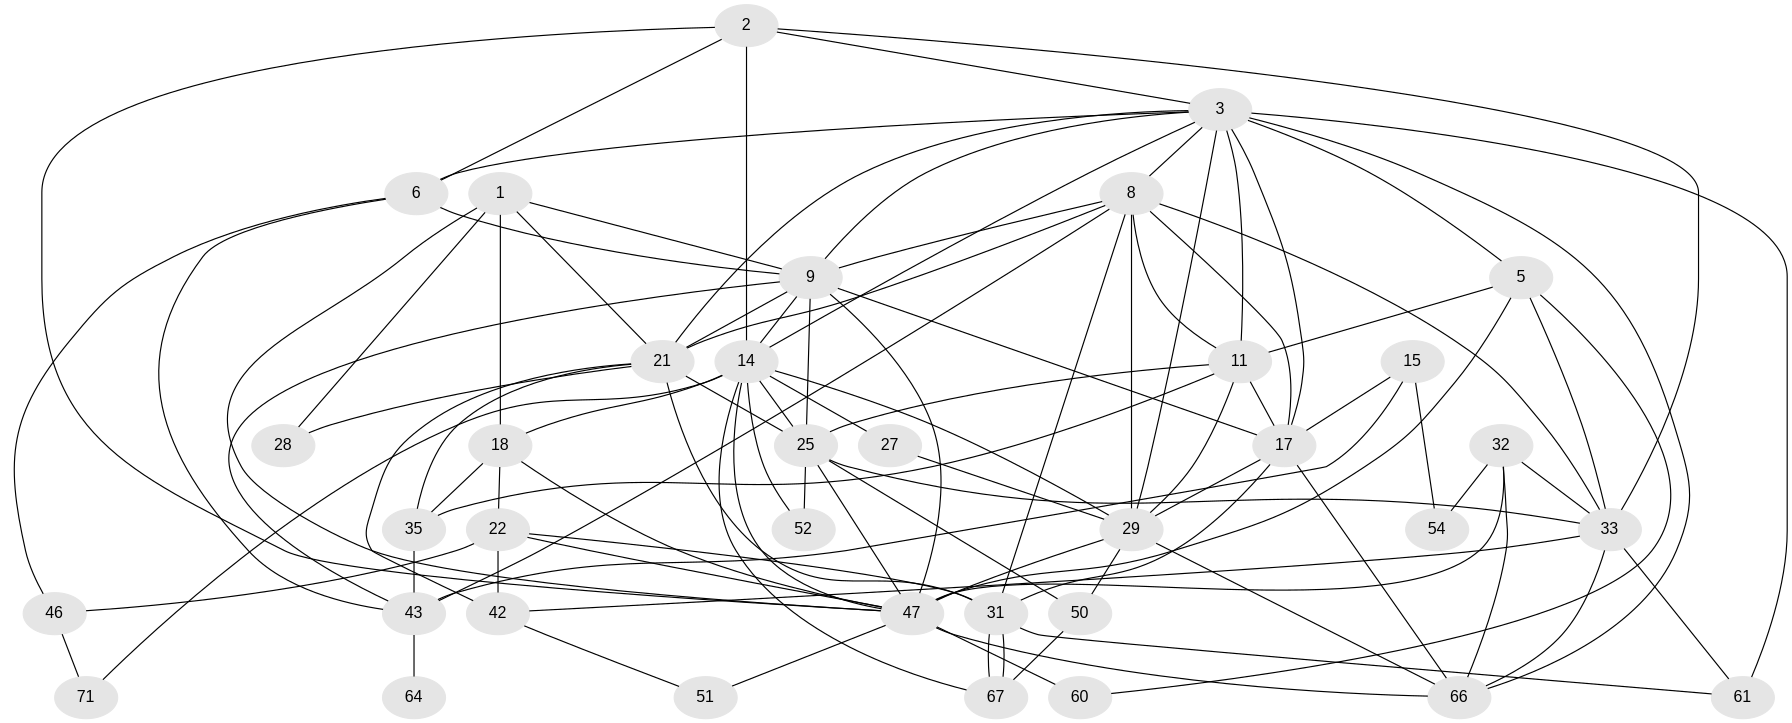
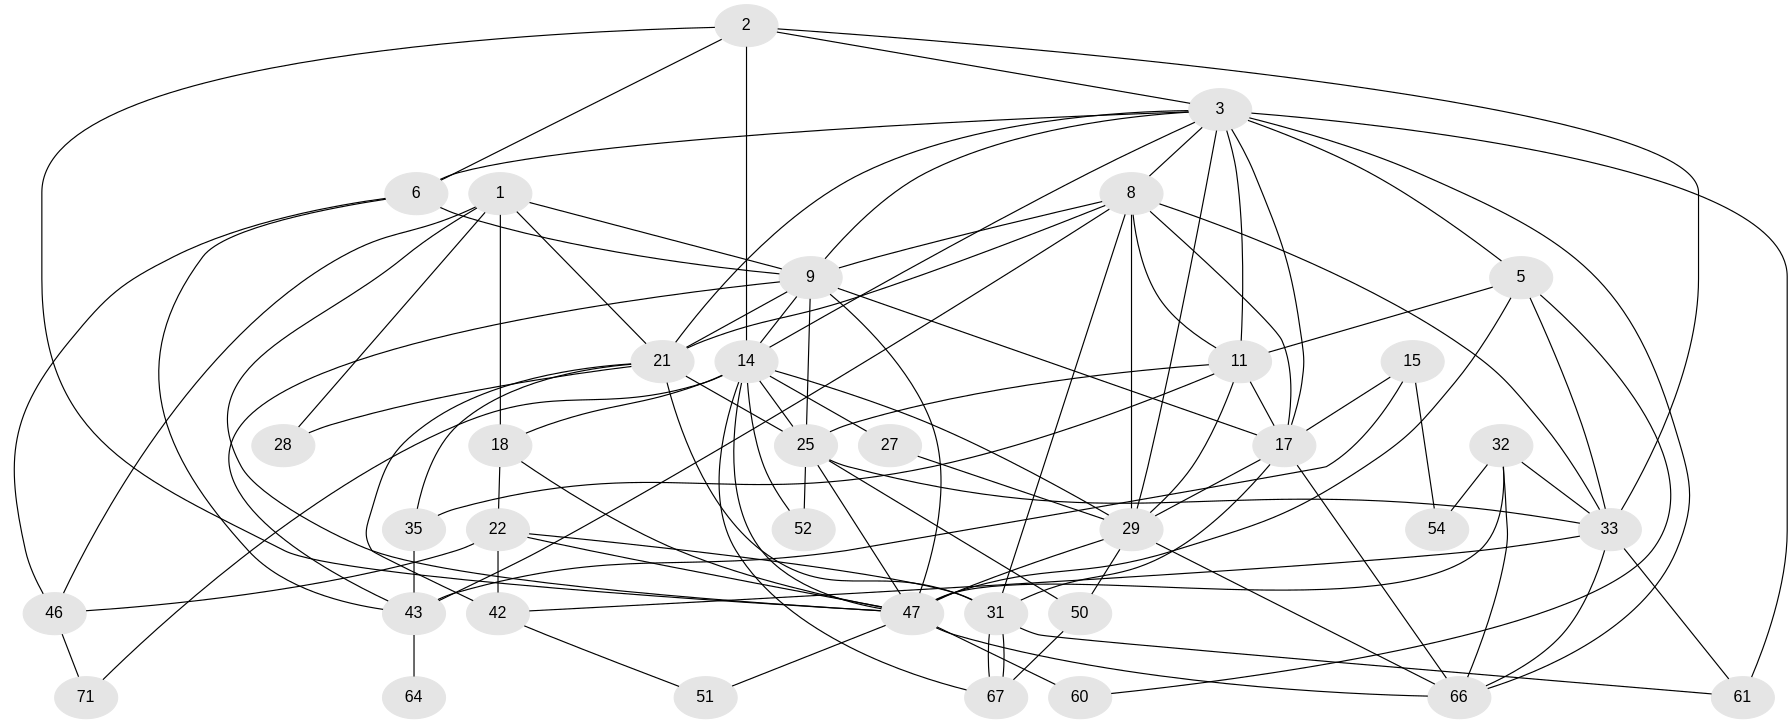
none -> (226, 351)
(457, 488) -> none
